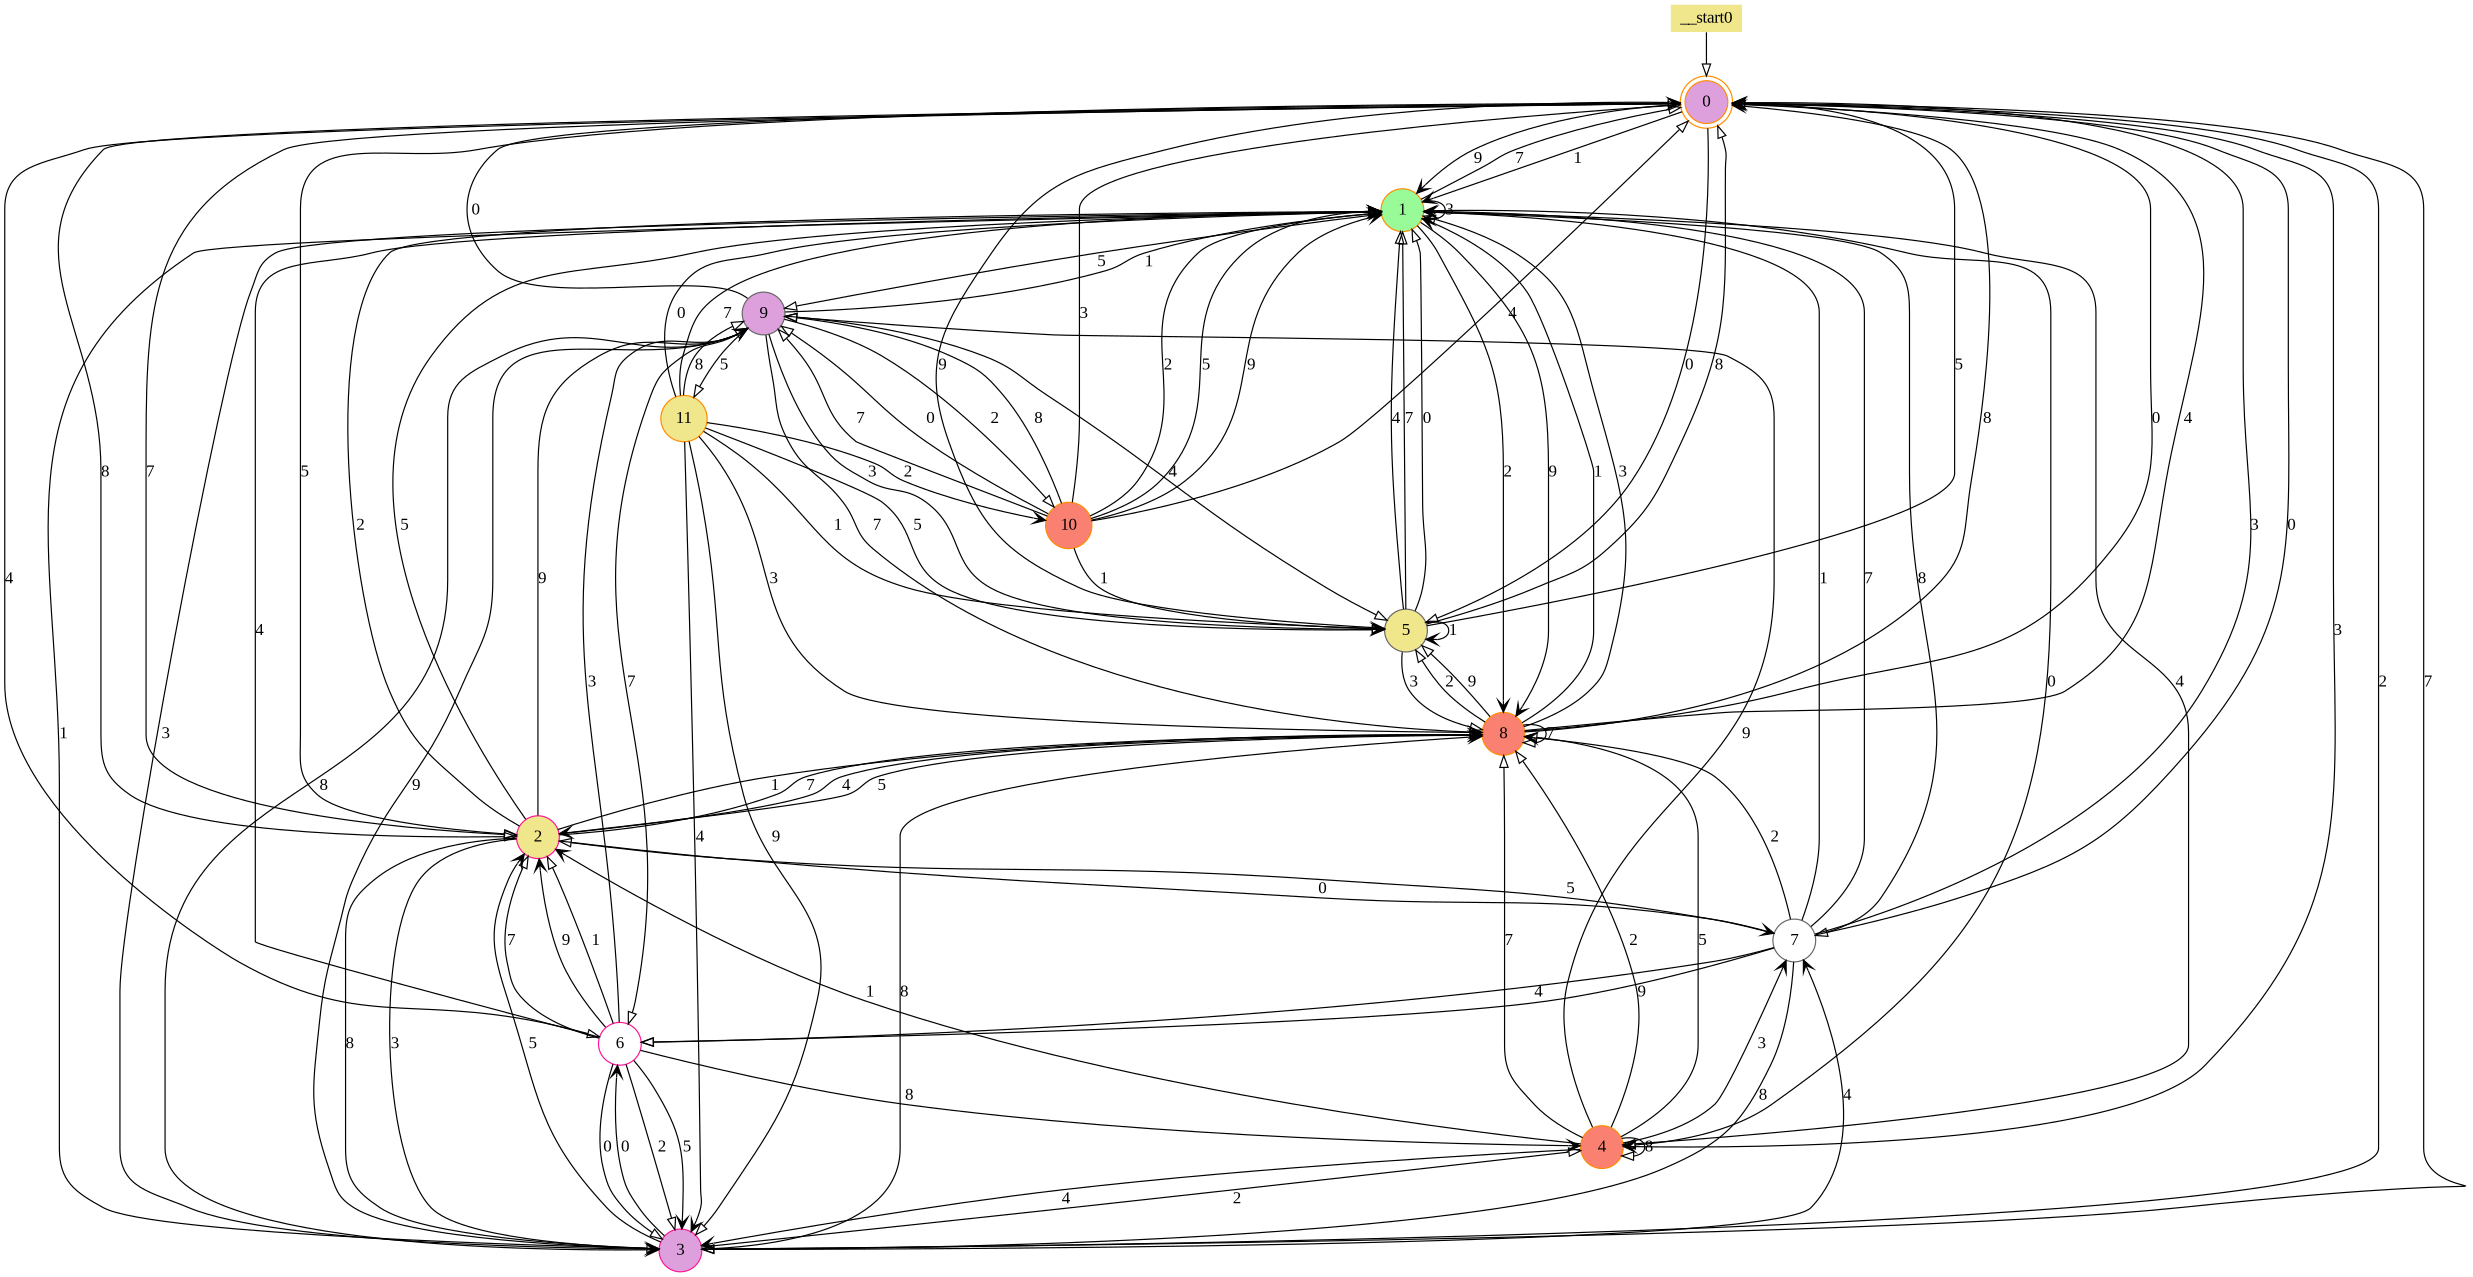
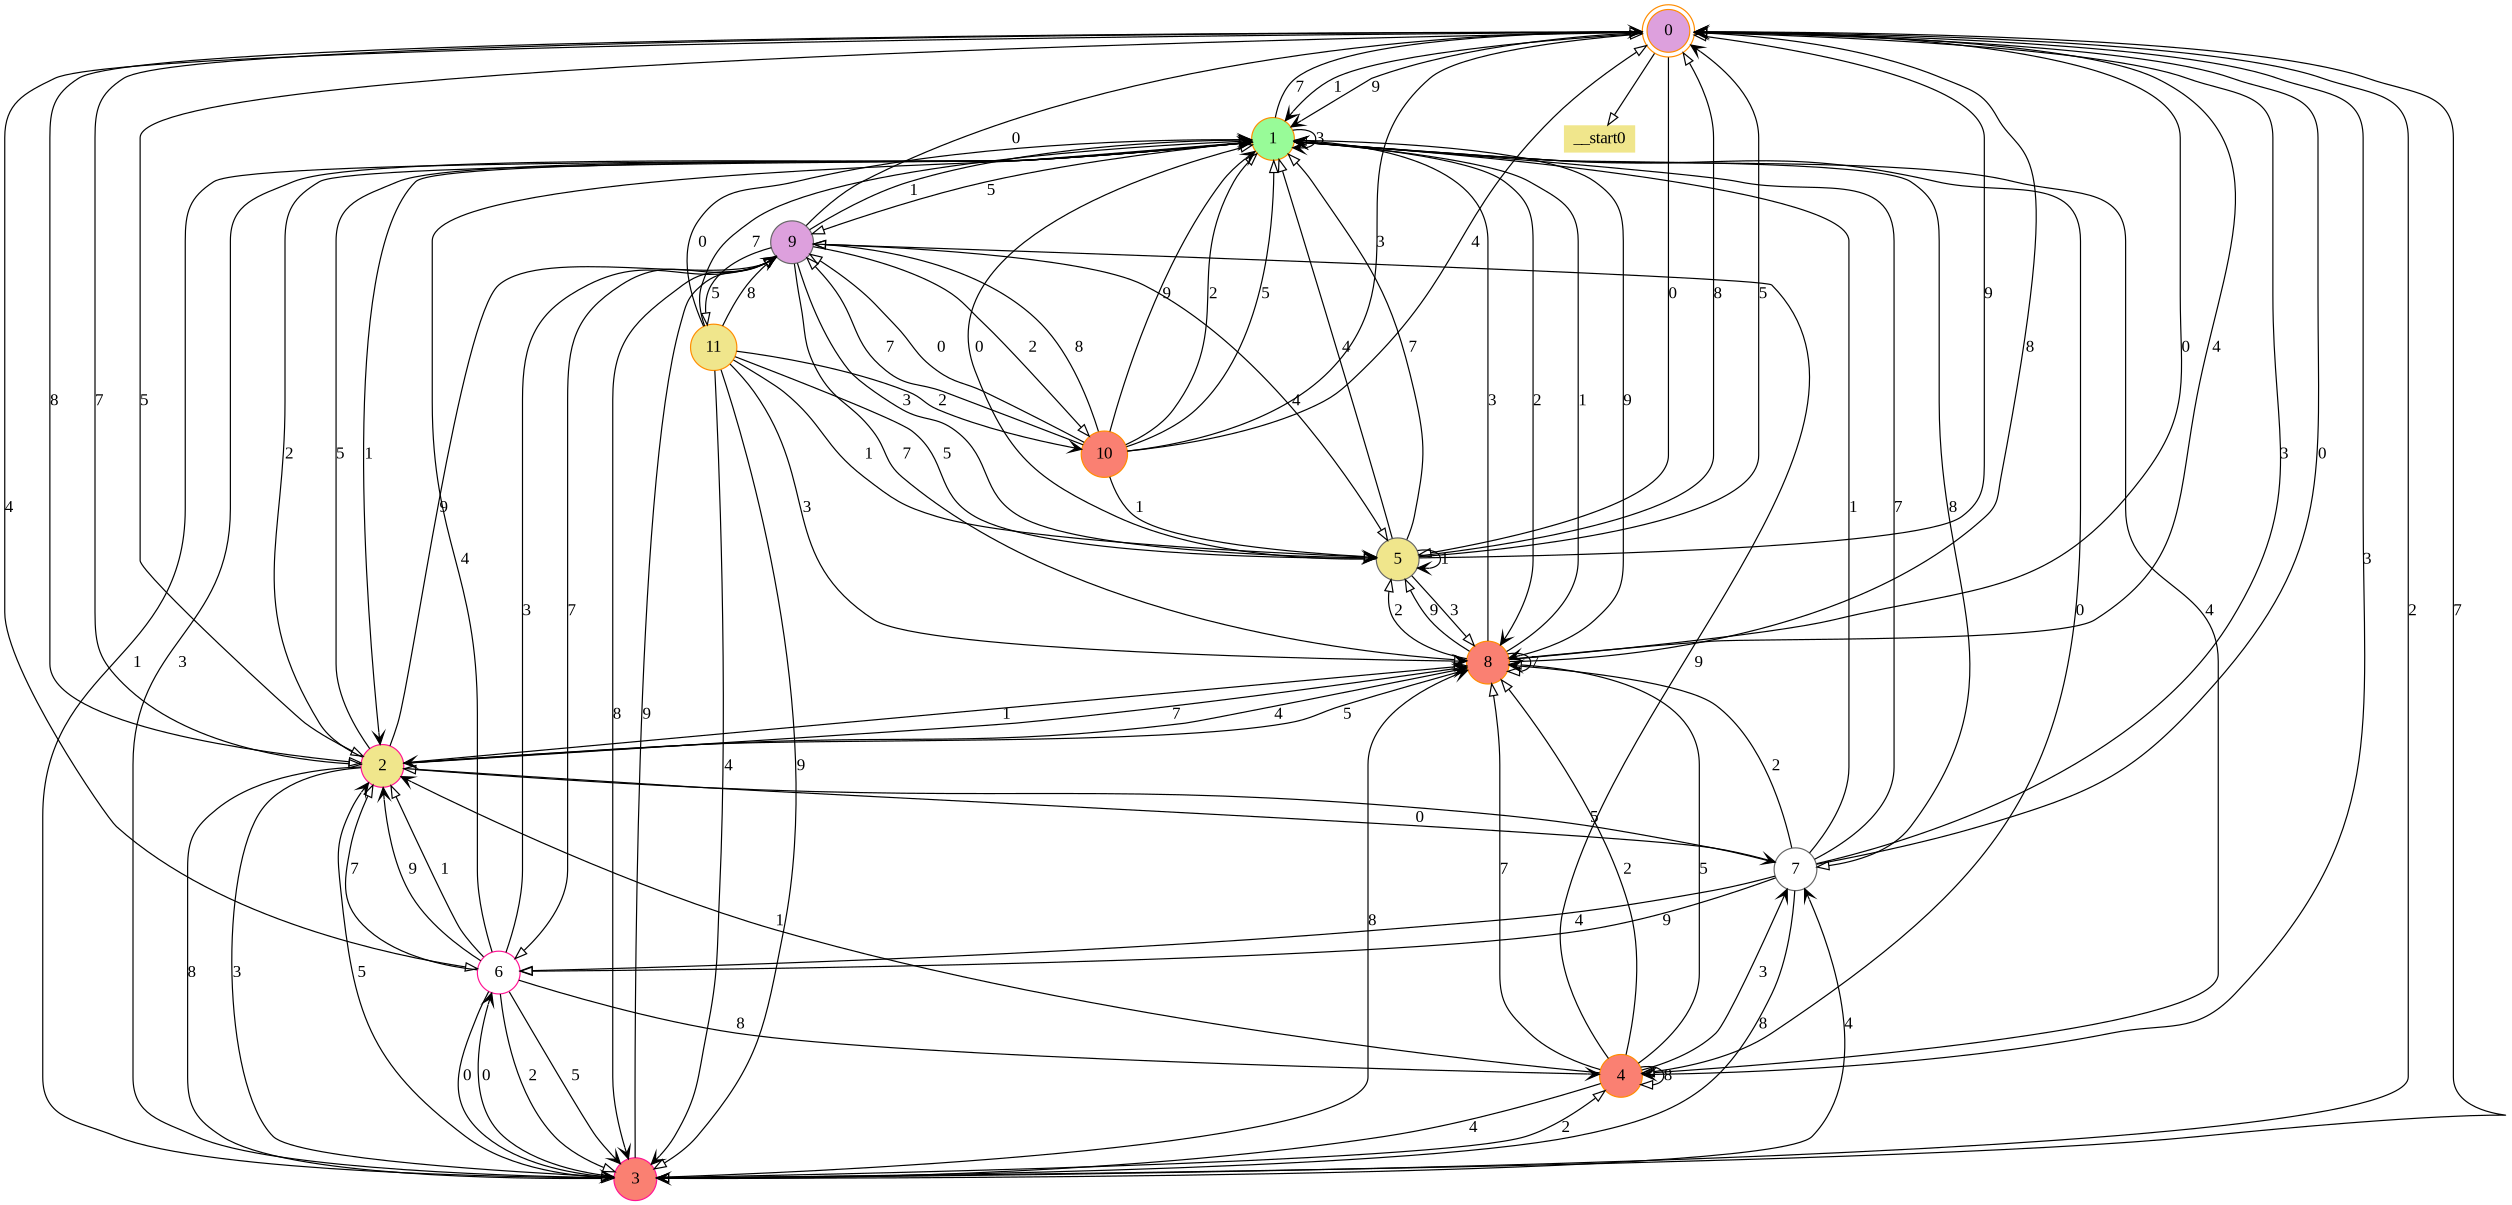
(1706, 48) -> (1635, 84)
none -> (397, 213)
(680, 1250) -> (635, 1179)
